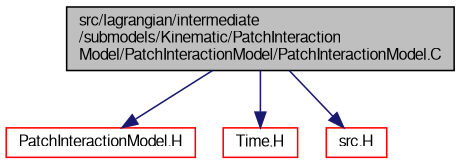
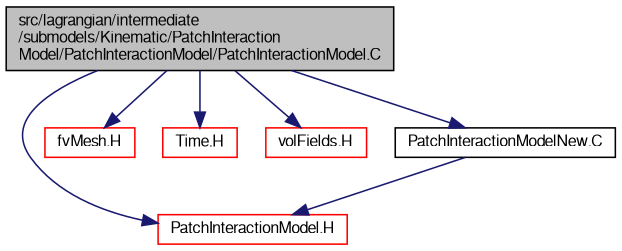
none -> (90, 143)
(356, 143) -> (316, 143)
none -> (505, 143)
